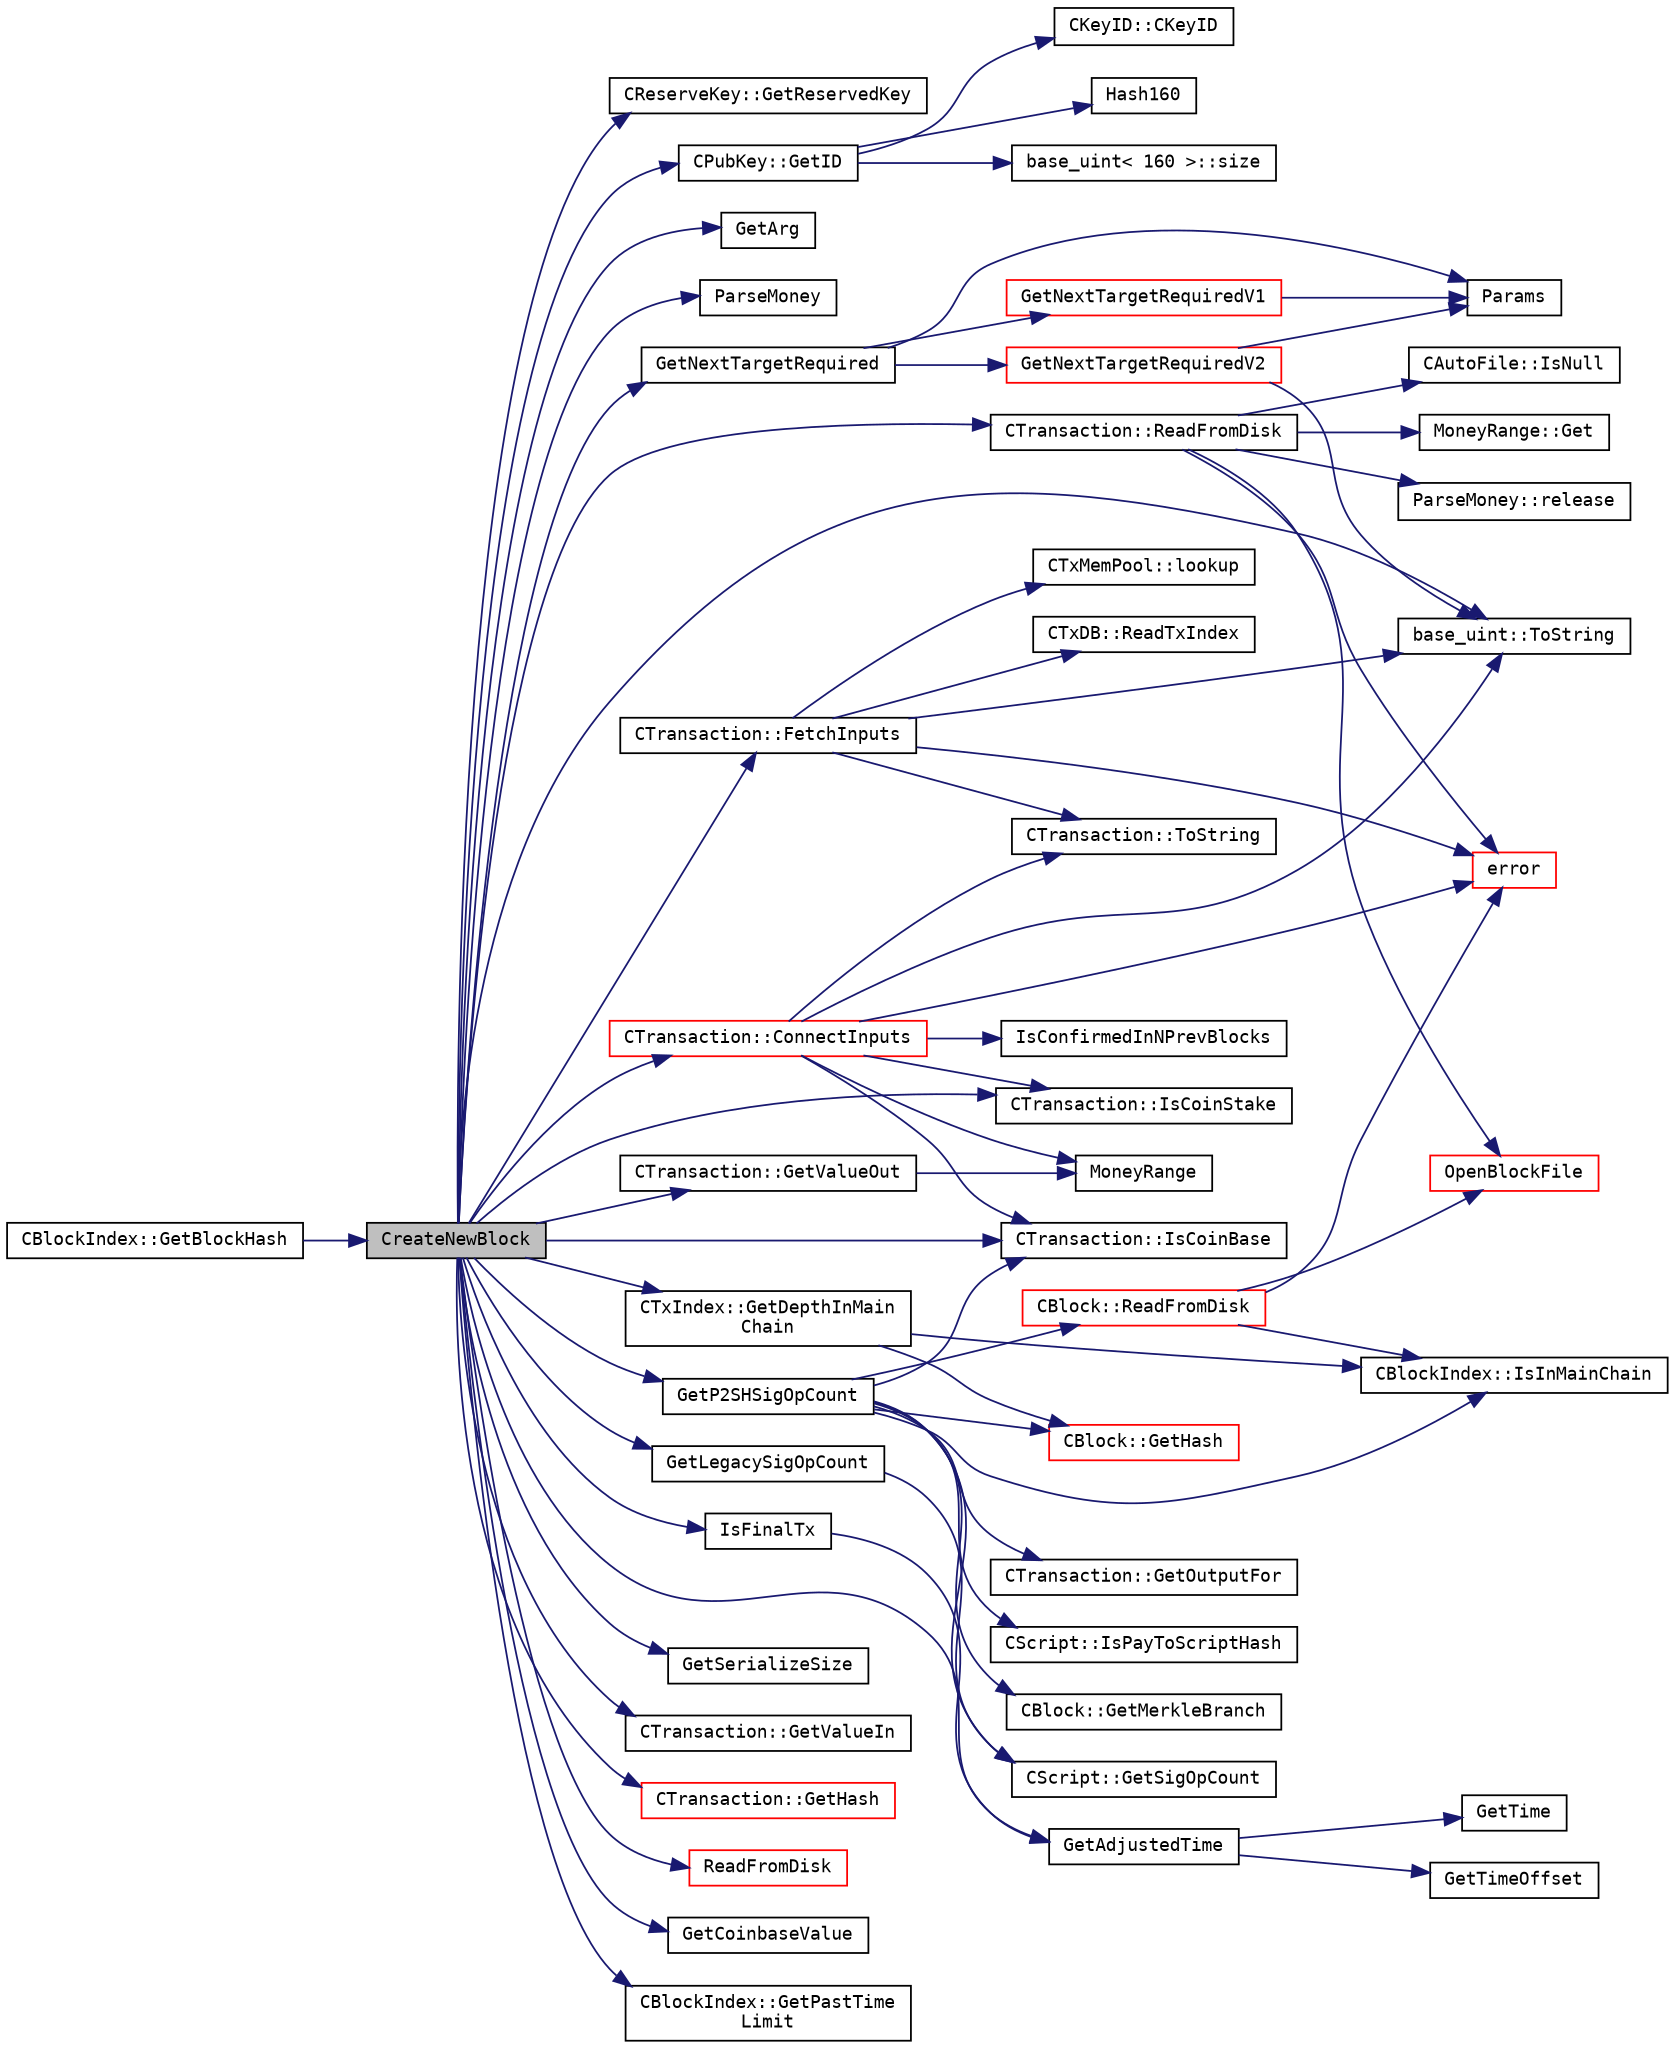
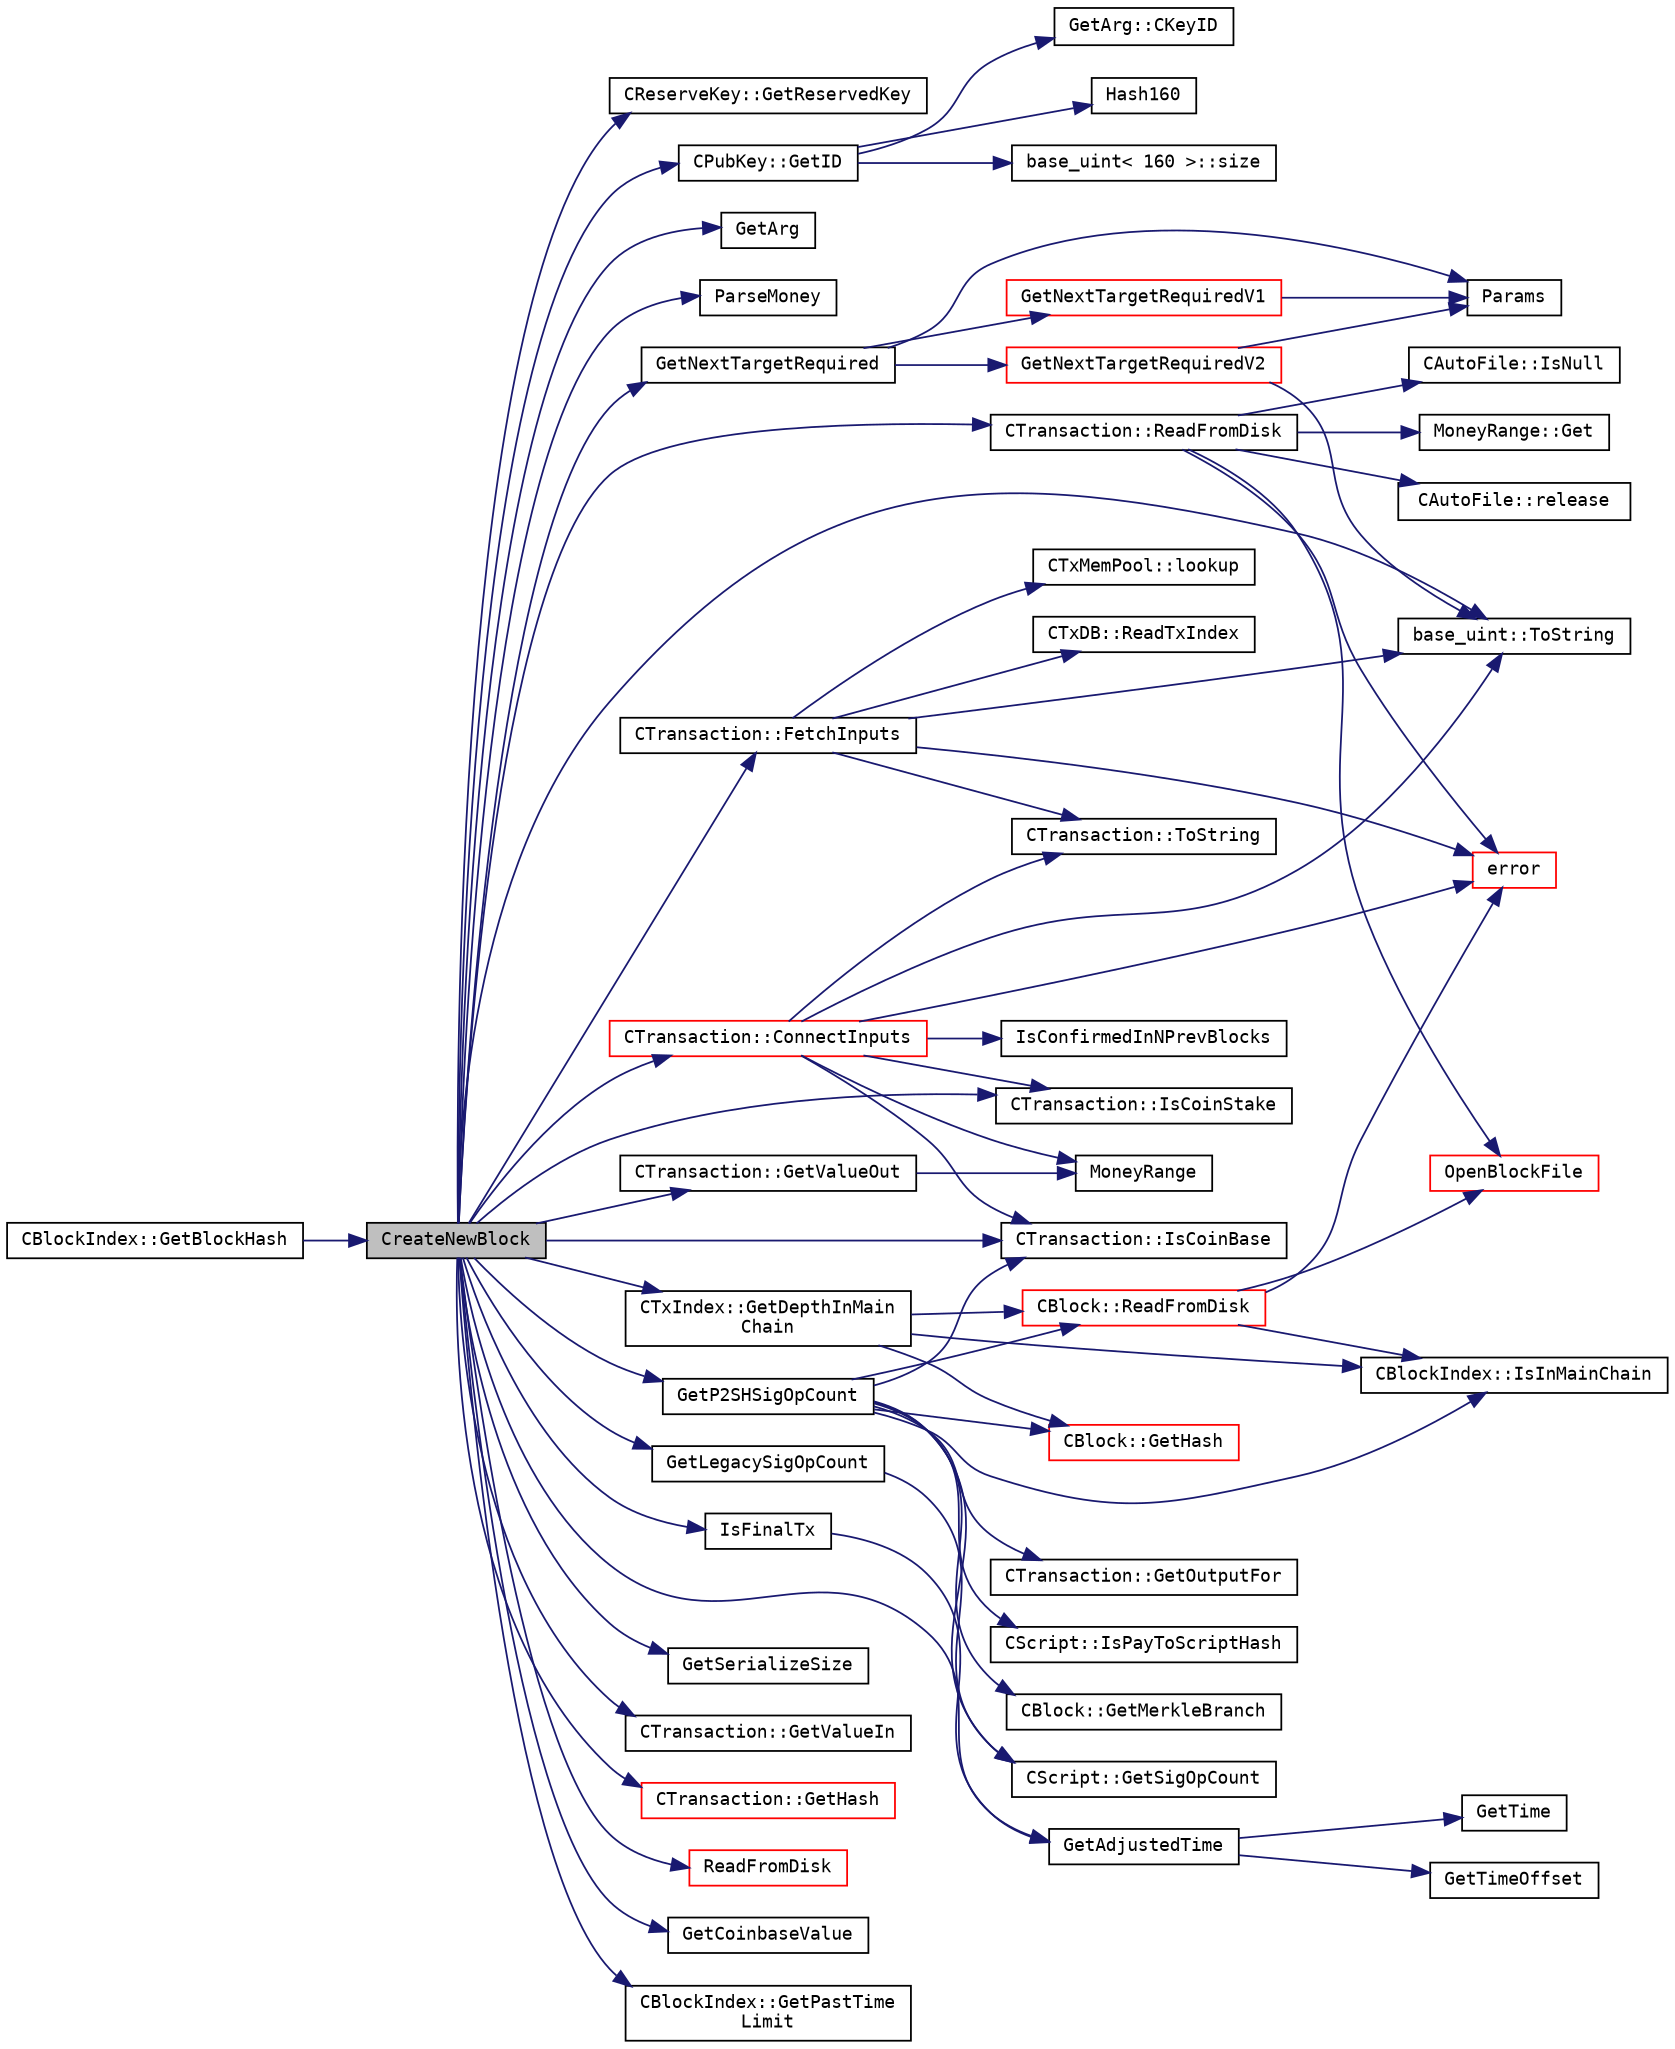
(1144, 27) -> (1144, 27)
(1514, 502) -> (1514, 502)
none -> (948, 1313)
